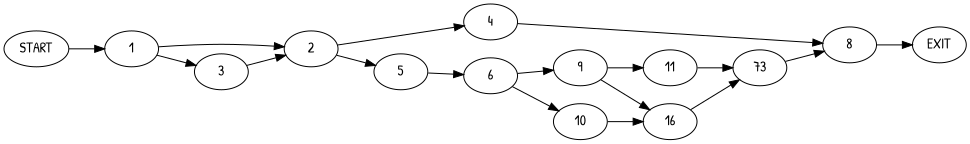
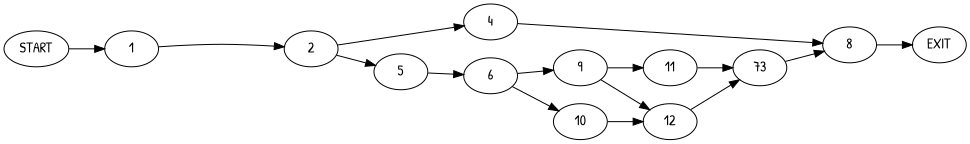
(221, 72) -> none
(670, 122) -> (670, 122)
